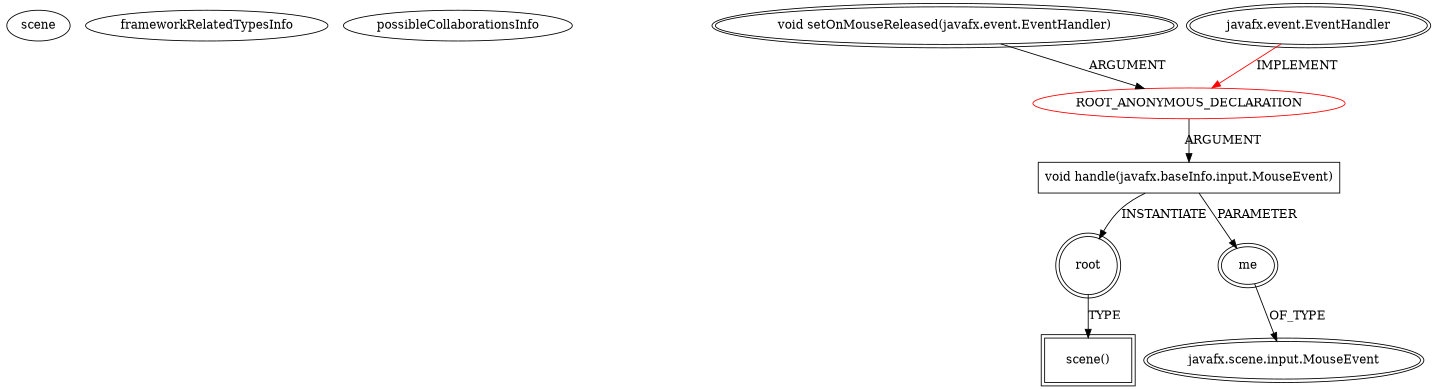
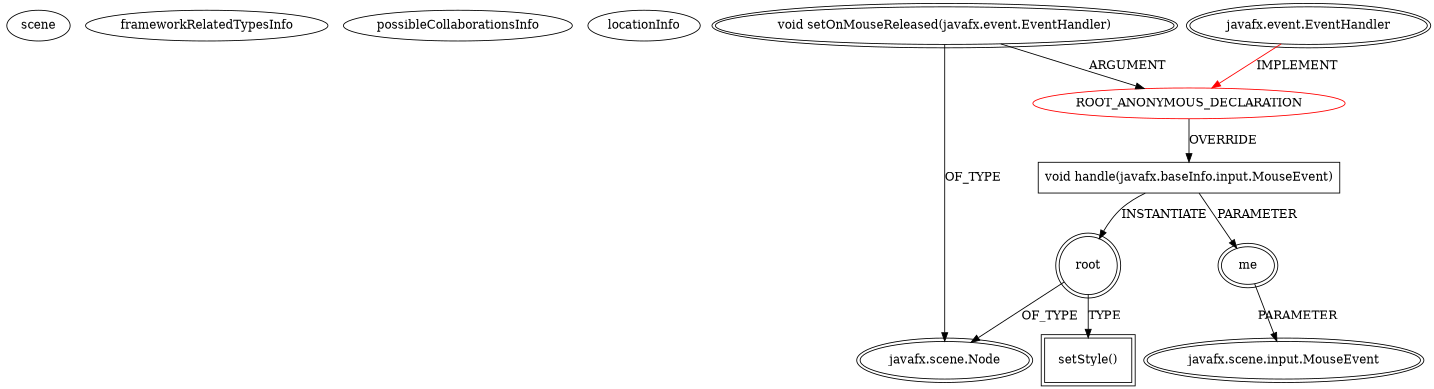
none -> (644, 26)
(1223, 141) -> (1223, 141)
(1298, 316) -> (1298, 316)
none -> (945, 360)
(1088, 360) -> (1088, 360)
